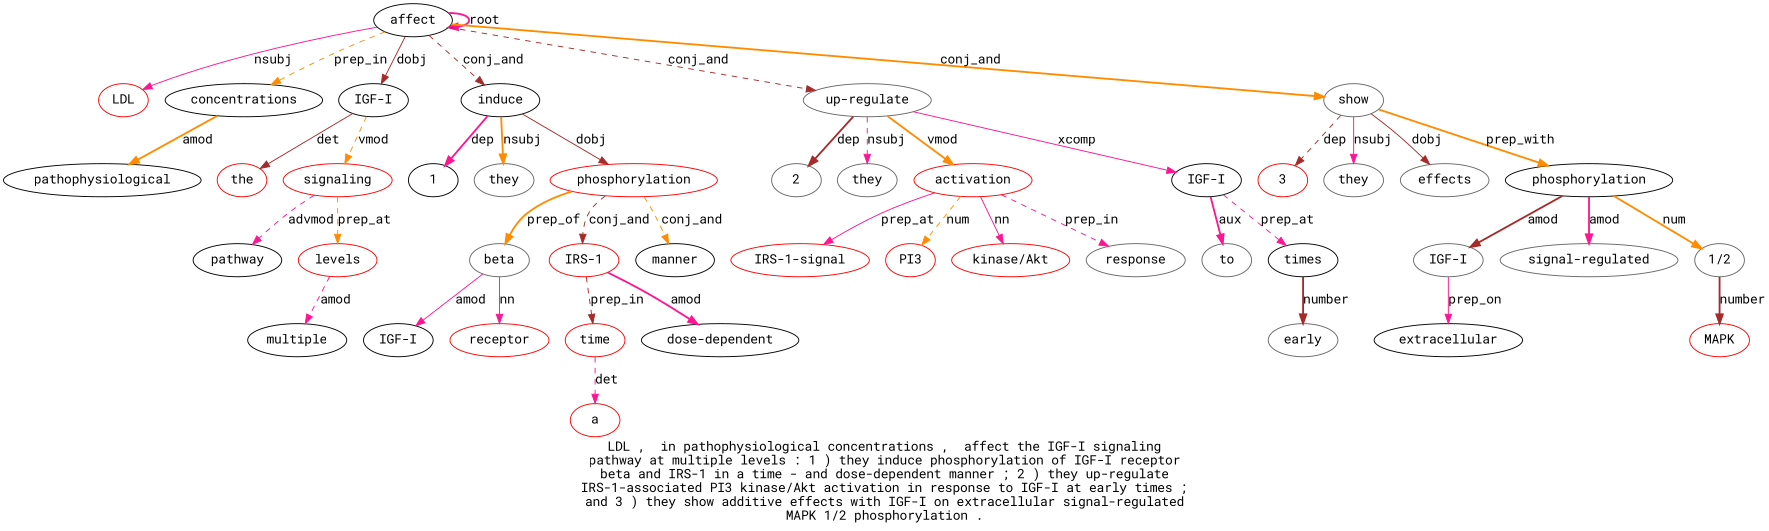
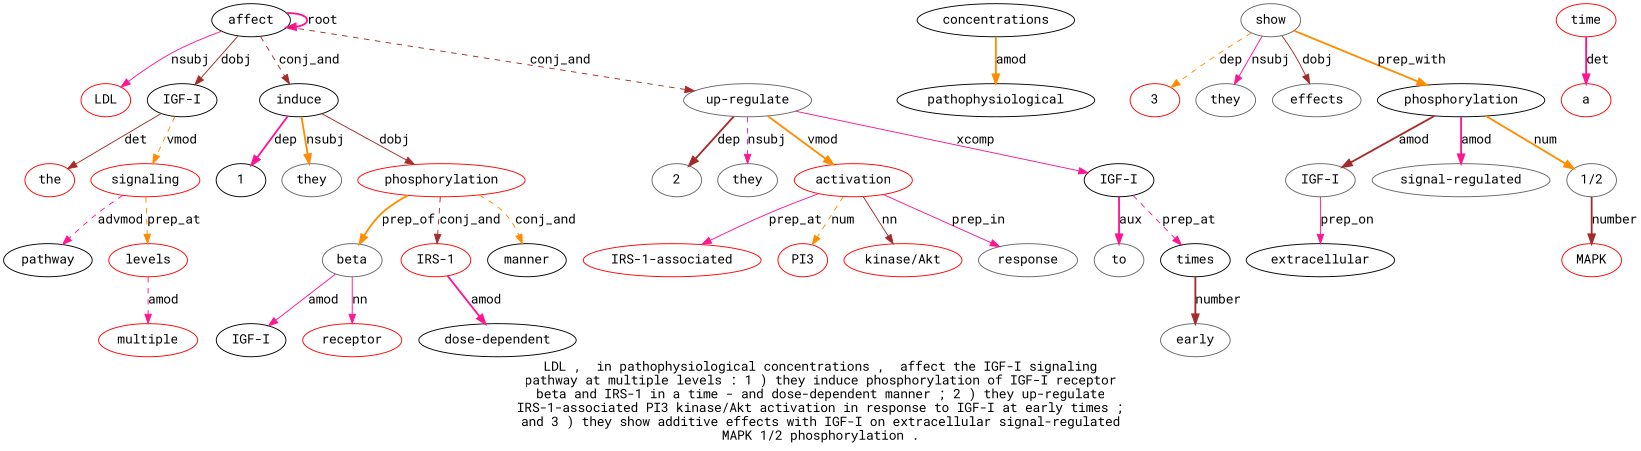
(331, 54) -> none
(883, 60) -> none
(1321, 137) -> (1214, 57)
(990, 216) -> (876, 216)
(1051, 218) -> (937, 219)
(800, 260) -> (672, 260)
(589, 296) -> none
(297, 340) -> (148, 340)
(595, 376) -> (1586, 56)
